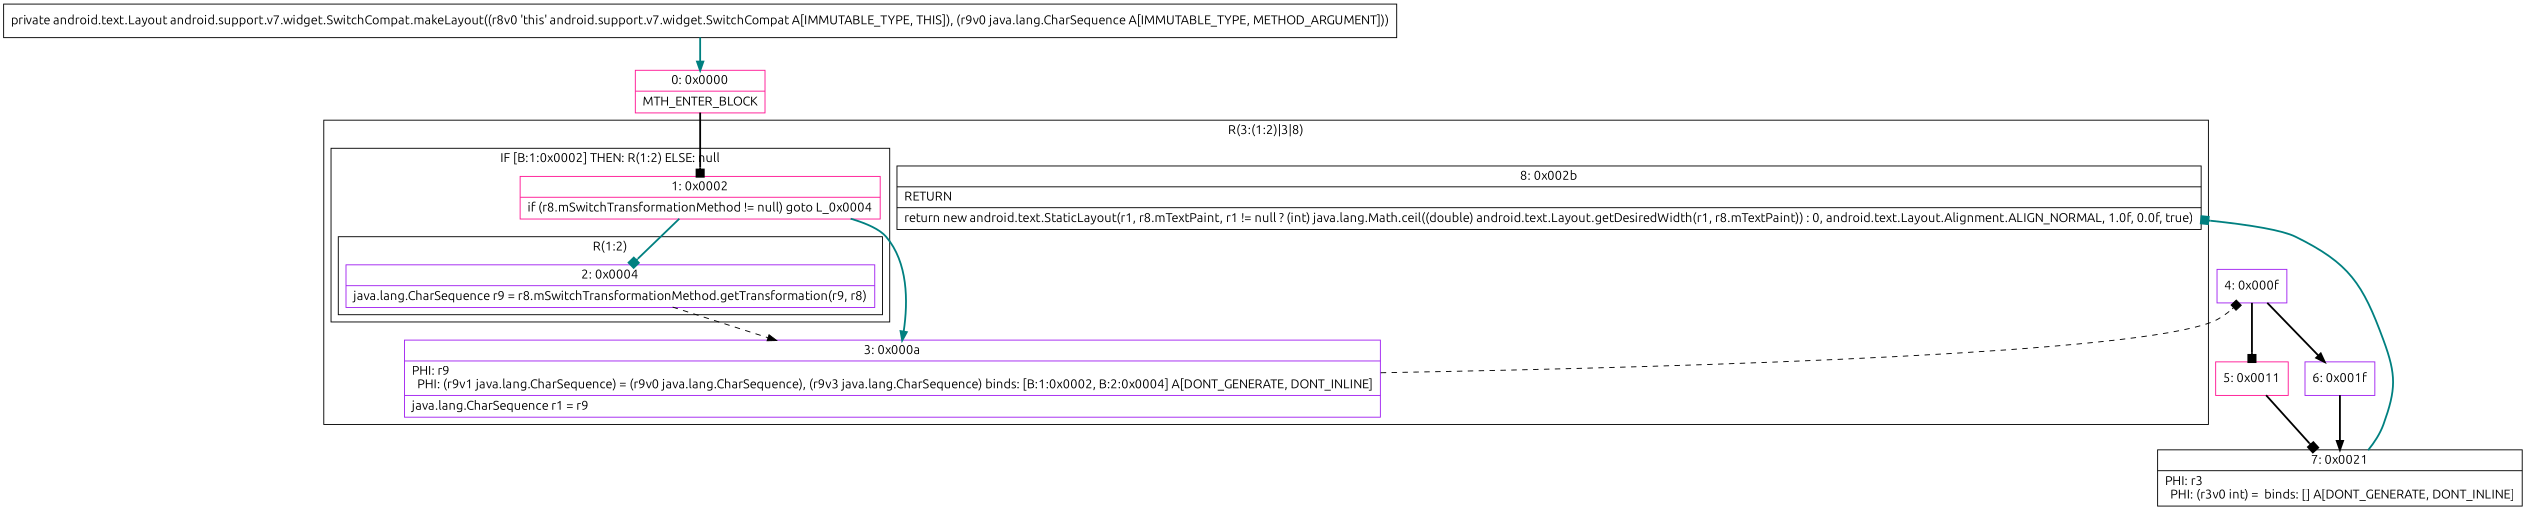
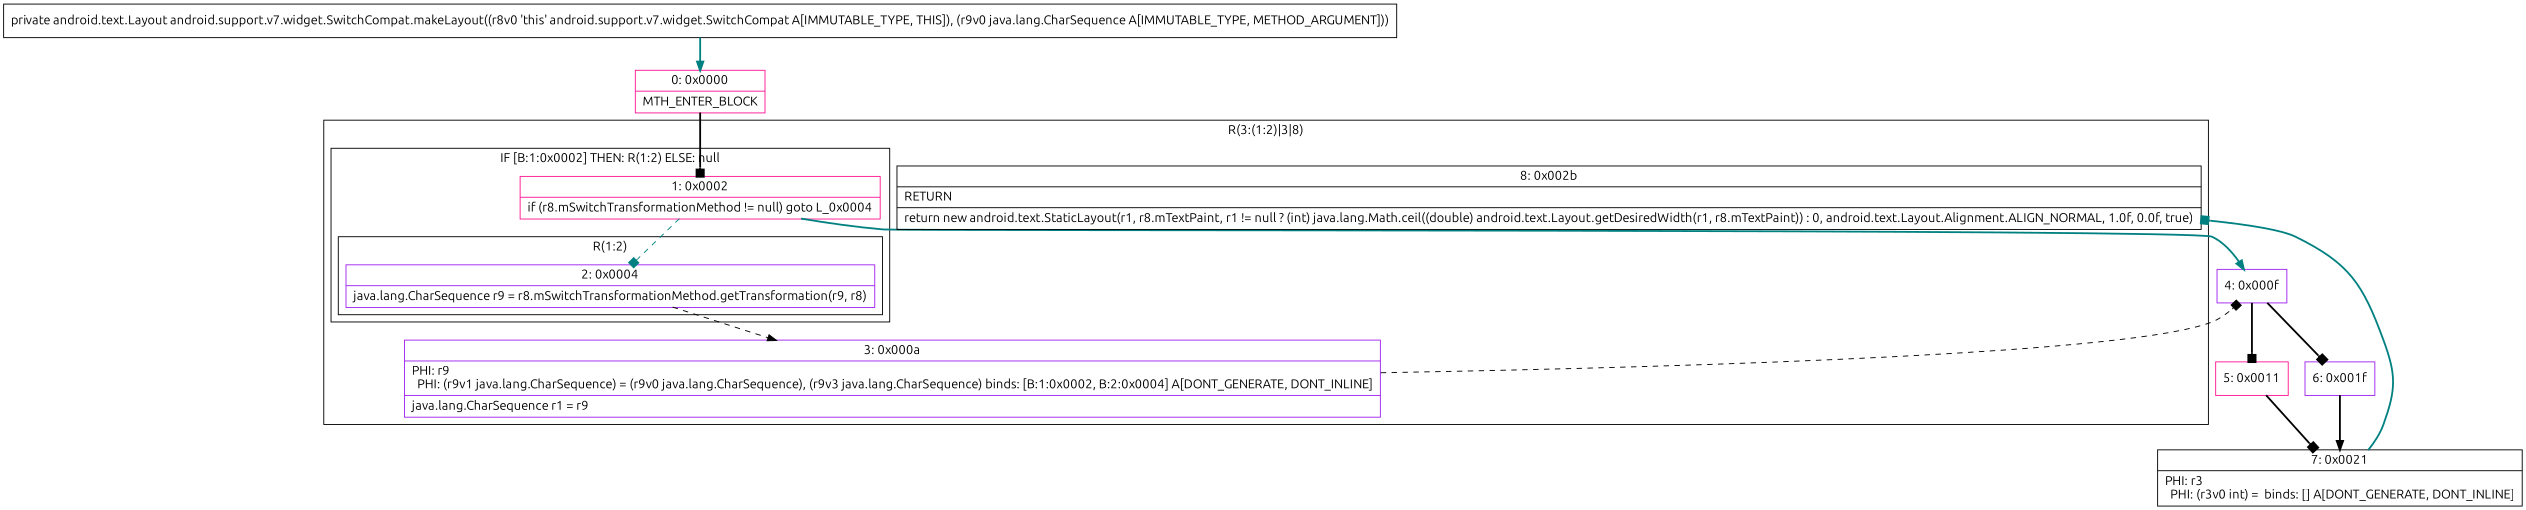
(654, 243) -> (654, 243)
(900, 262) -> (1525, 231)
(2293, 329) -> (2293, 329)
